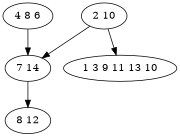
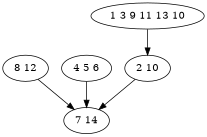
(28, 16) -> (87, 68)
(111, 38) -> (148, 39)
(28, 91) -> (53, 92)
